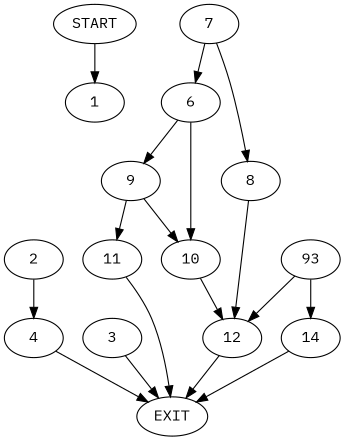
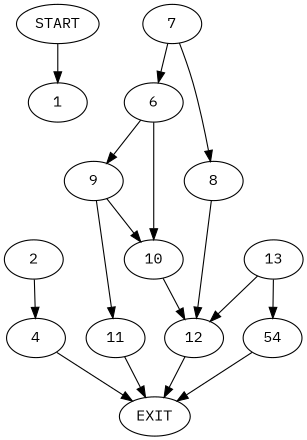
(311, 259) -> (274, 259)
(112, 338) -> none
(311, 338) -> (273, 338)
